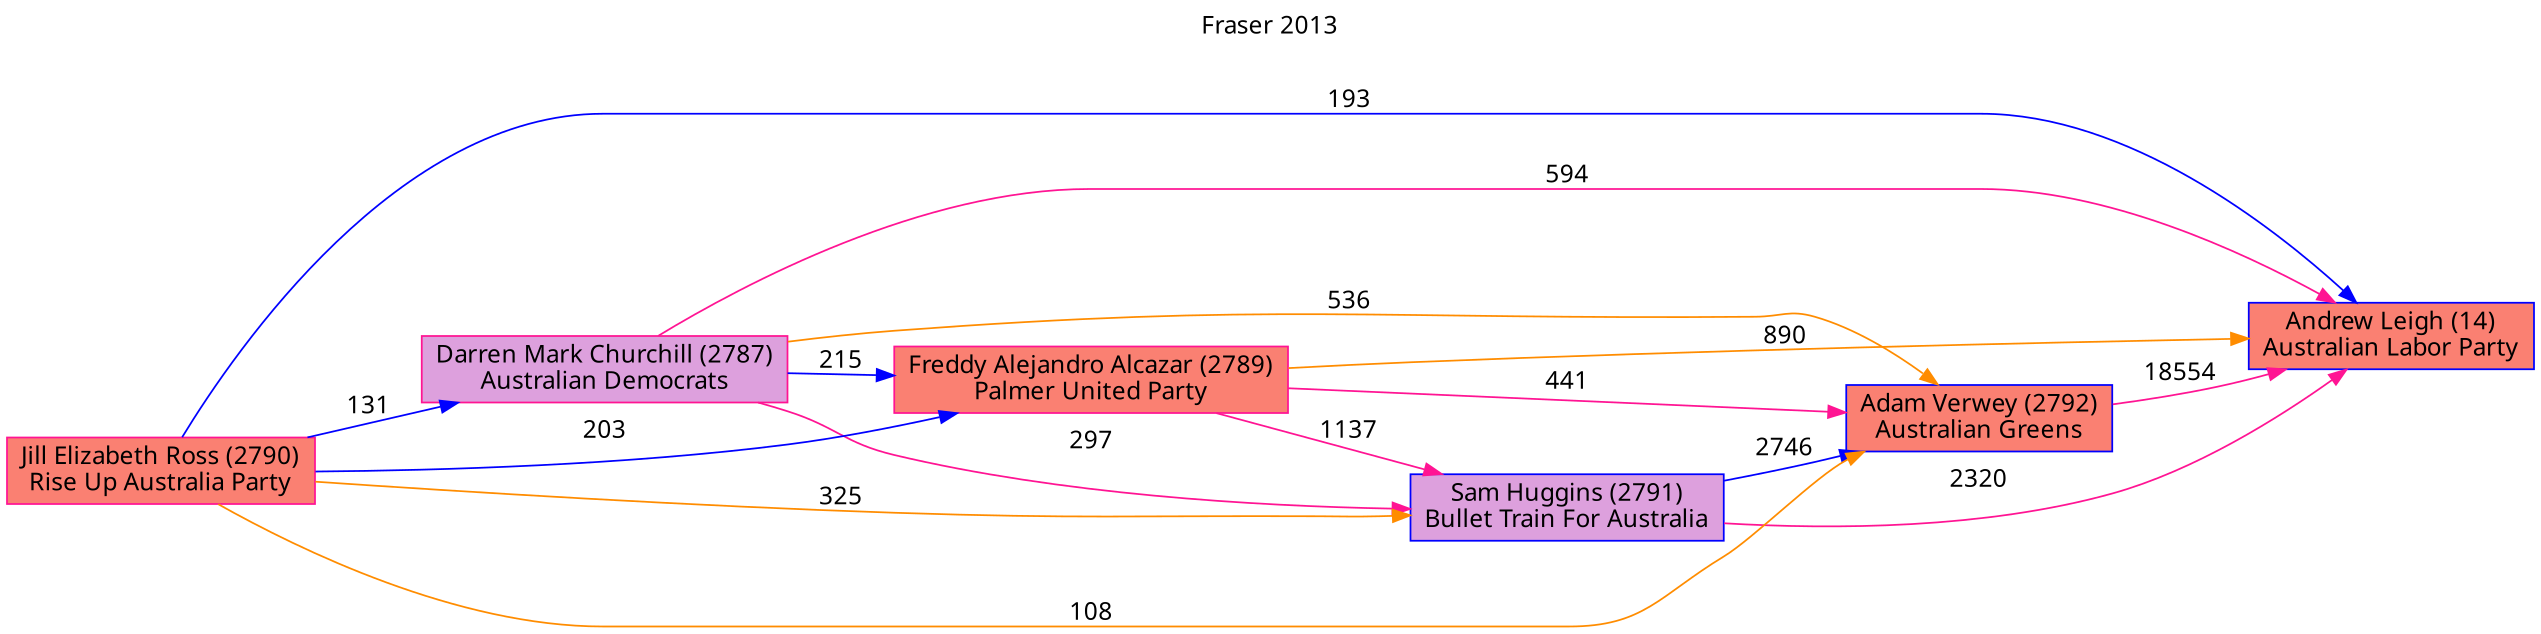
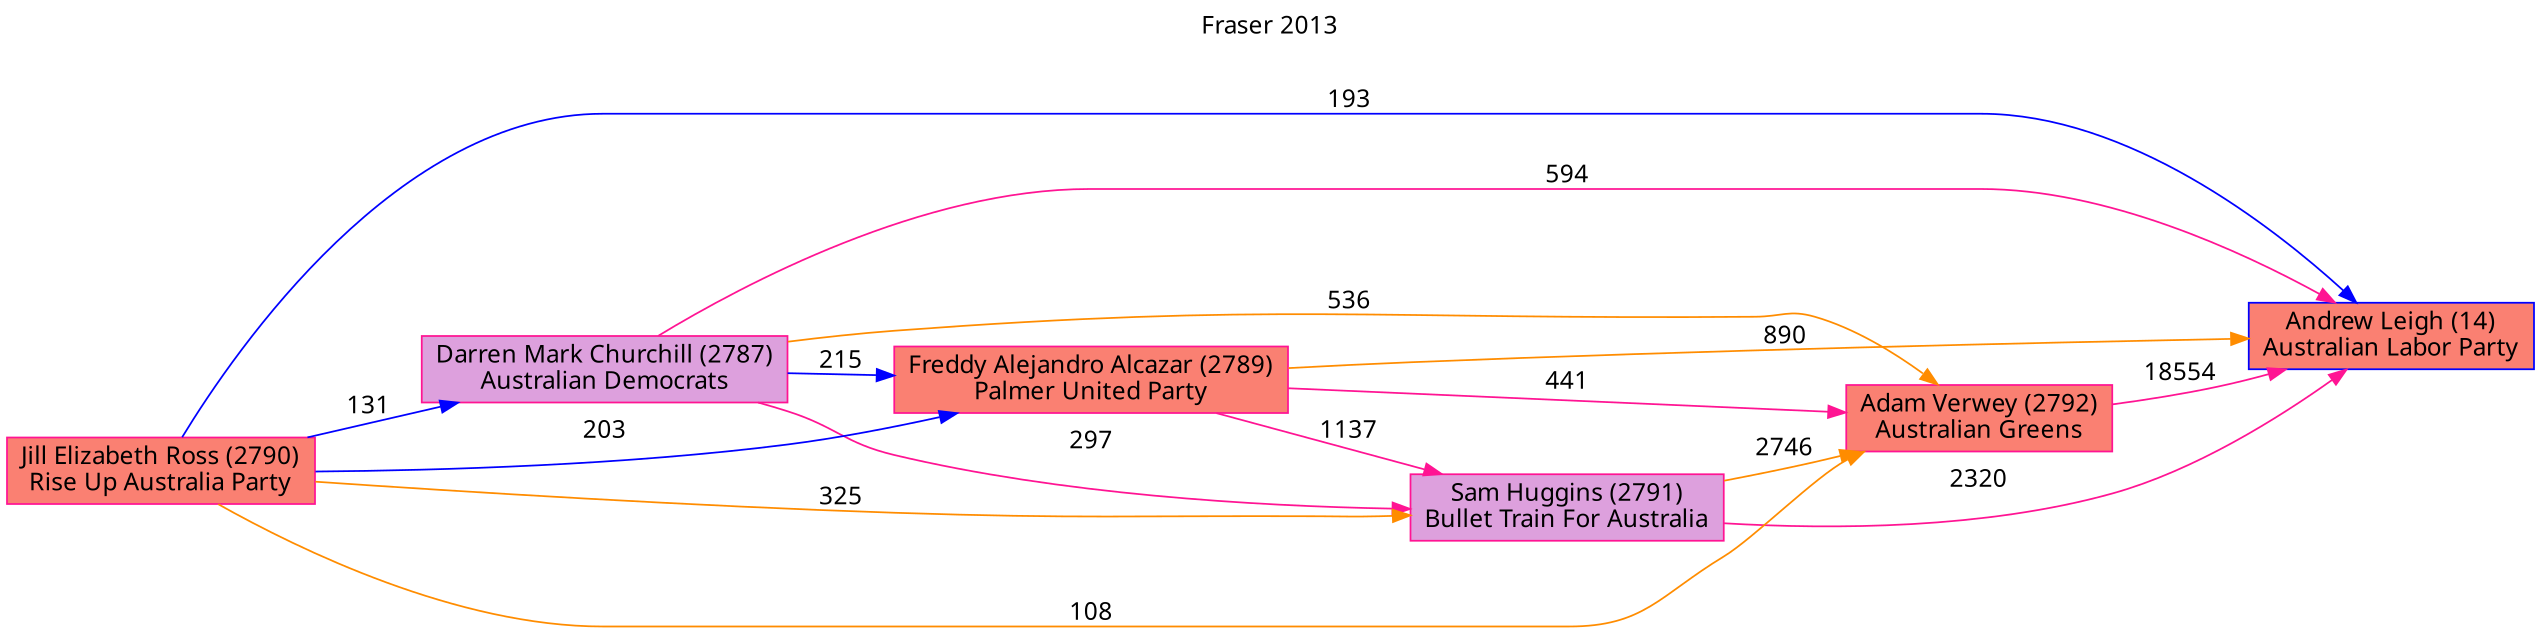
(1979, 418) -> (1979, 418)
(1782, 469) -> (1782, 469)
(1567, 508) -> (1567, 508)
